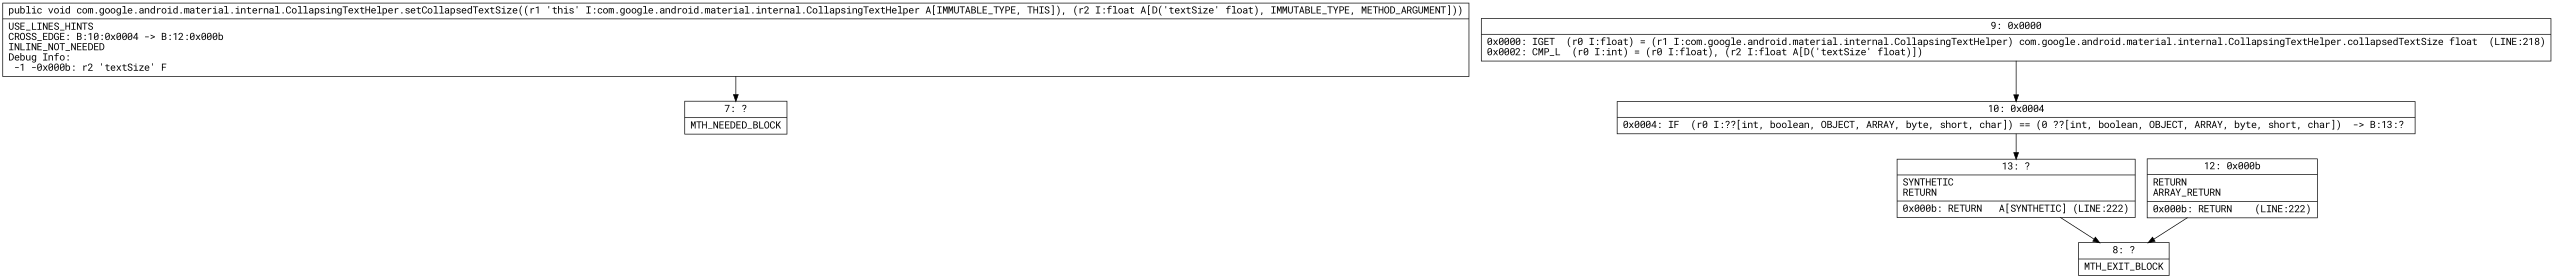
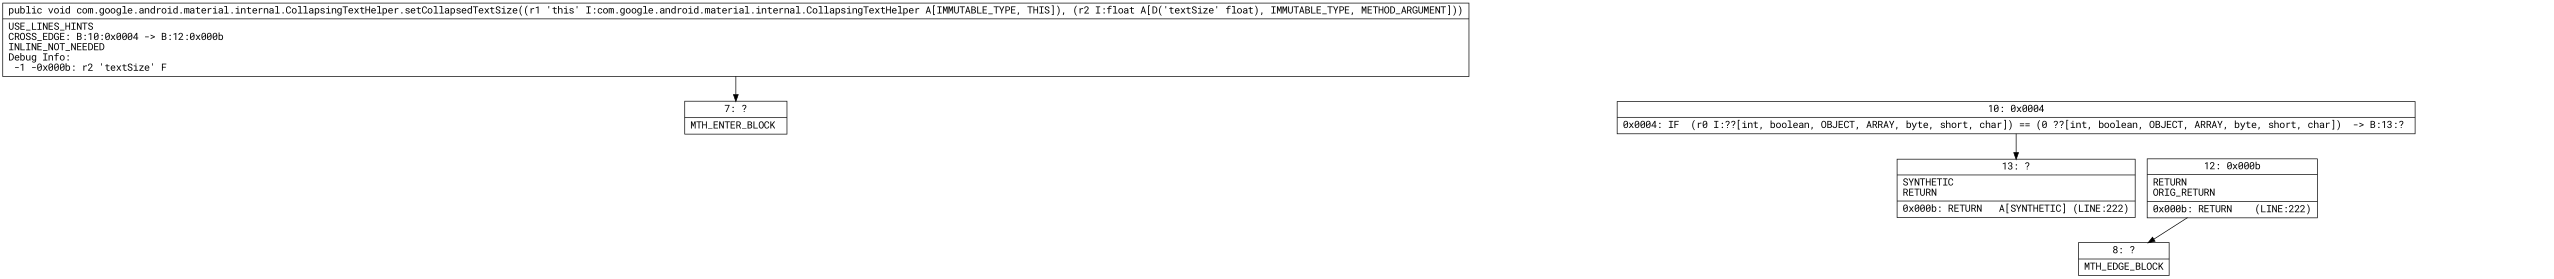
(2016, 40) -> none
(736, 126) -> (733, 126)
(2187, 193) -> (2184, 193)
(2077, 228) -> none
(2124, 267) -> (2124, 267)
